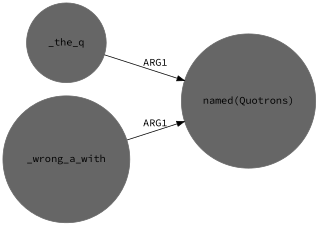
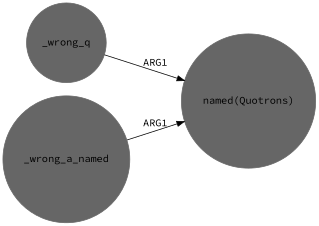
(66, 43) -> (66, 43)
(66, 159) -> (66, 159)
